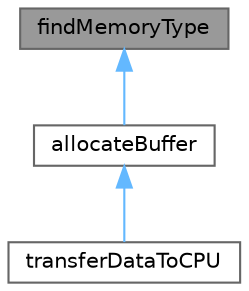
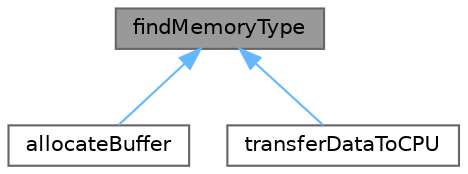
(124, 215) -> (289, 94)
